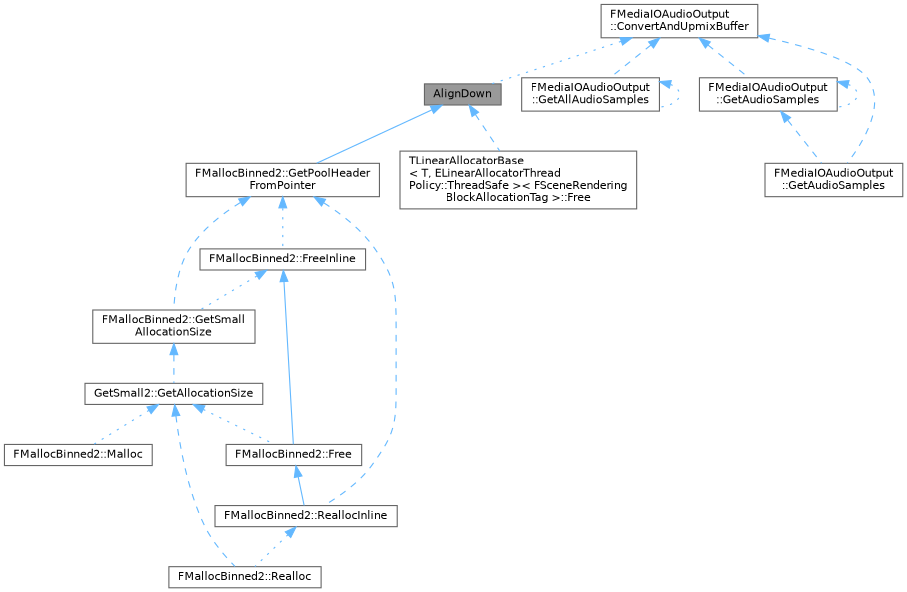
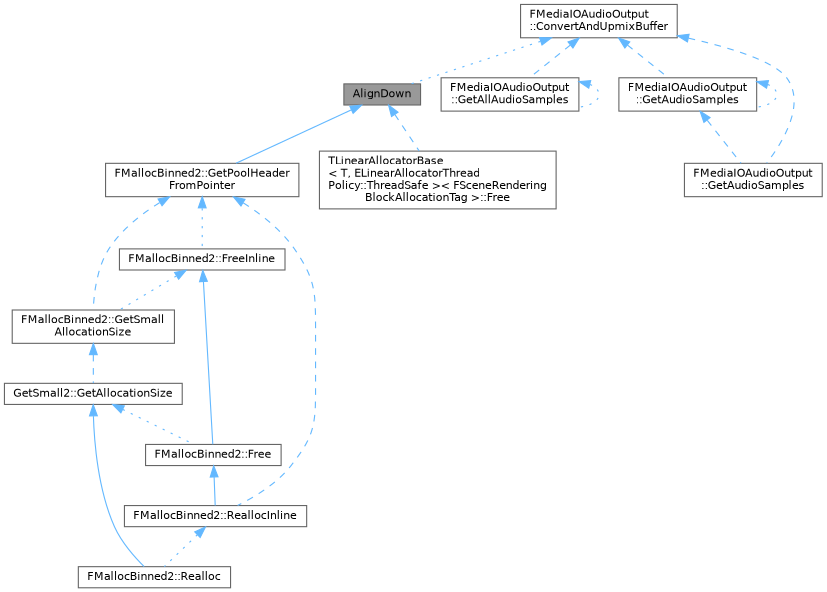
(78, 455) -> none
(193, 496) -> (104, 497)
